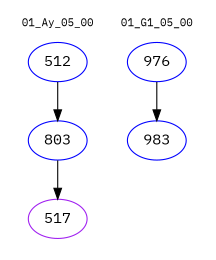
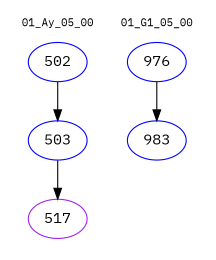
(58, 62) -> (58, 62)
(58, 140) -> (58, 140)
